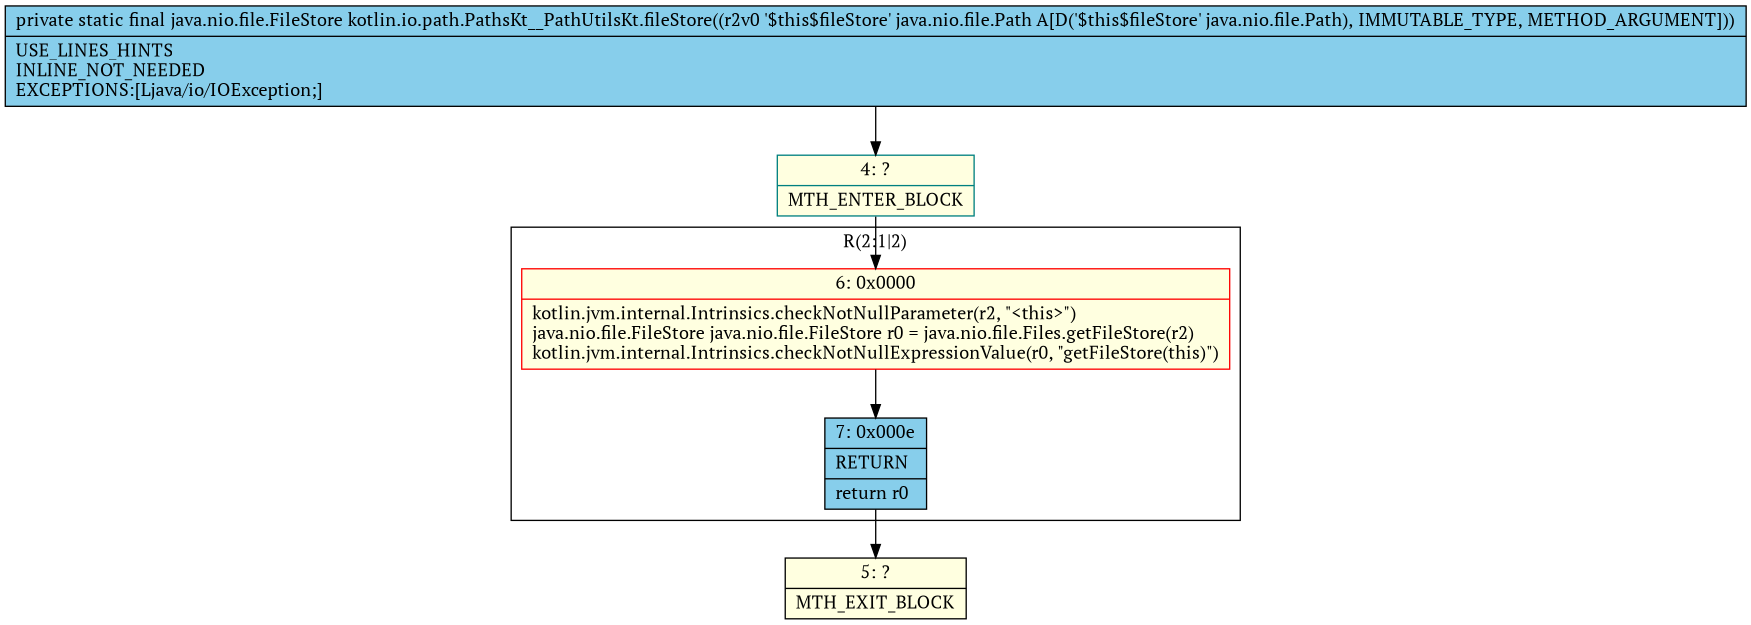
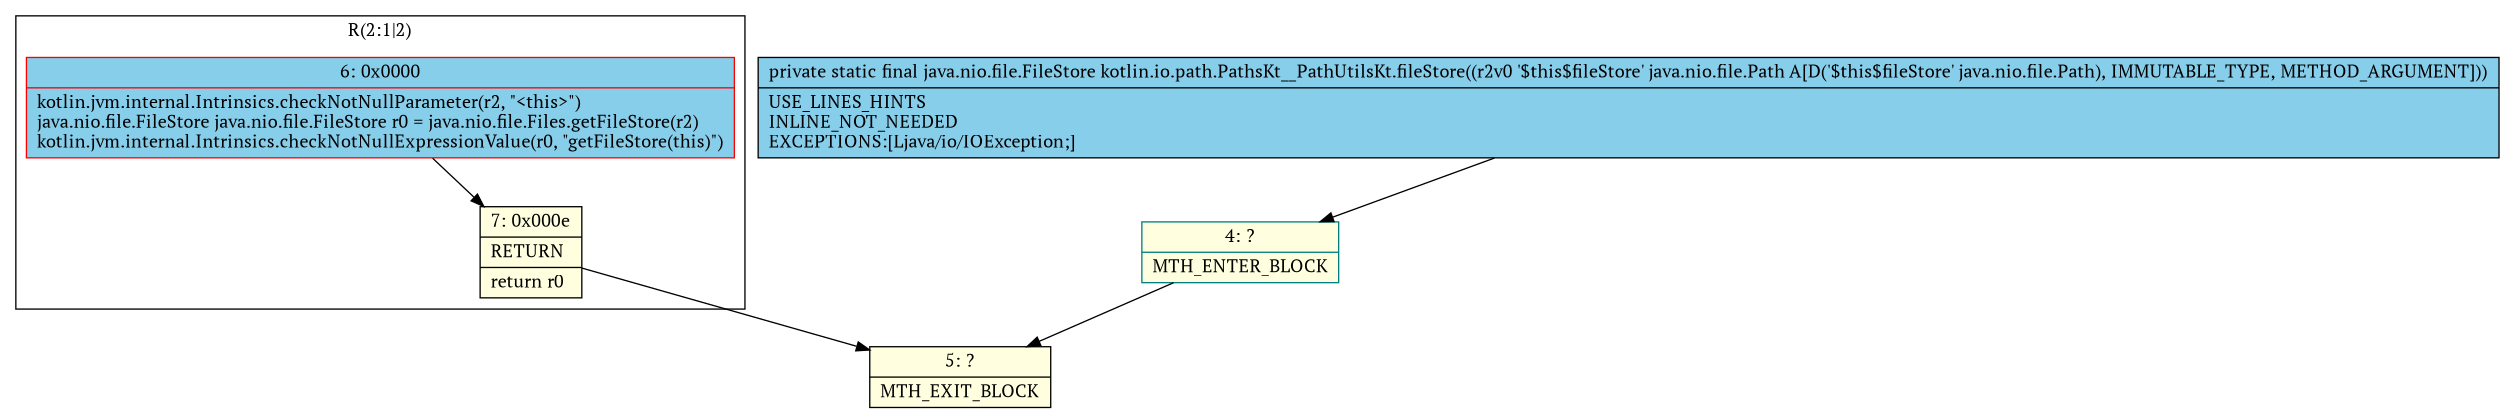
(876, 236) -> (1106, 312)
(876, 319) -> (380, 108)
(876, 464) -> (531, 252)
